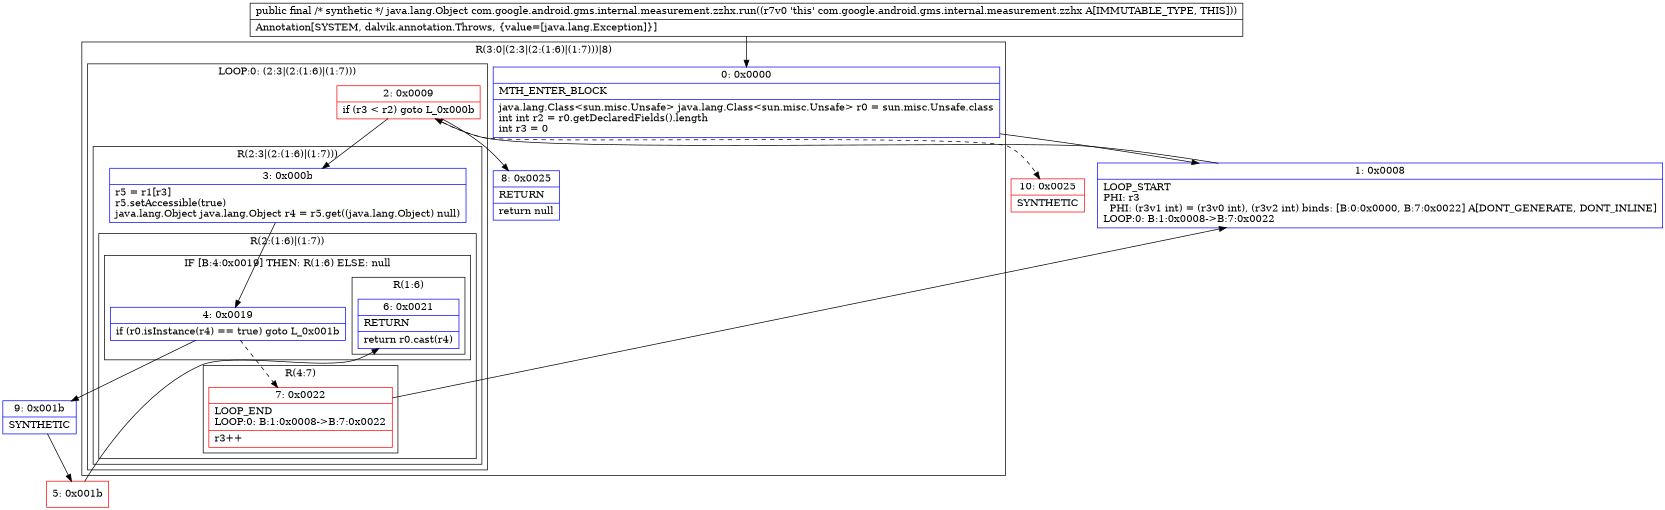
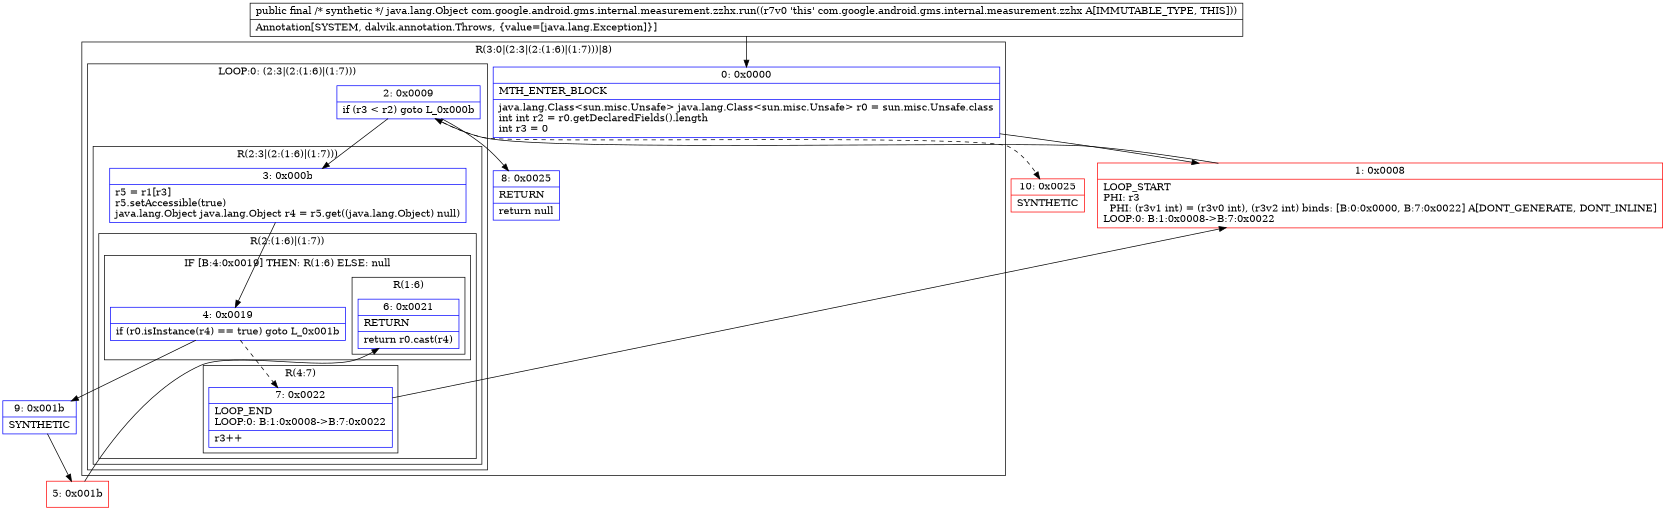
(409, 102) -> (409, 102)
(1380, 195) -> (1380, 195)
(301, 417) -> (301, 417)
